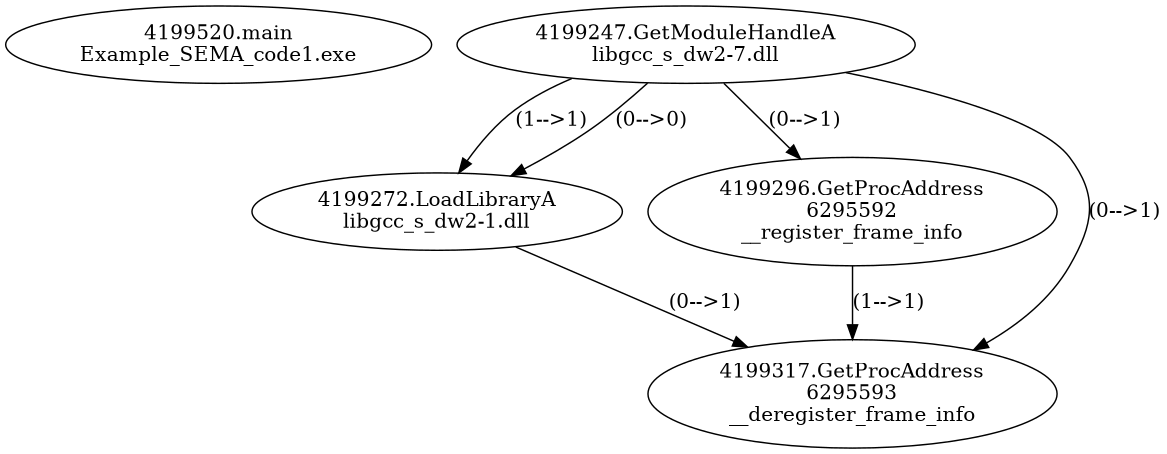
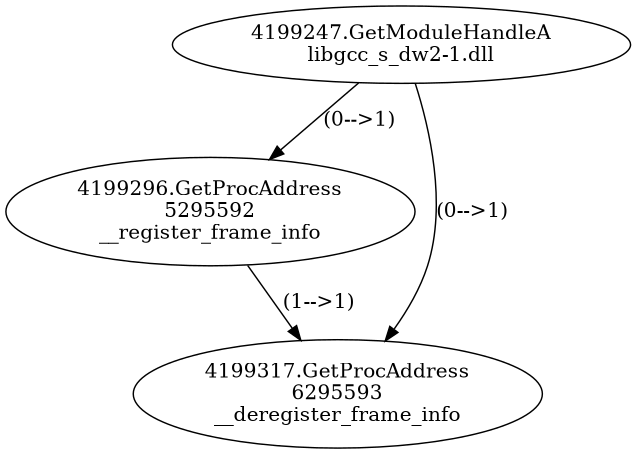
(219, 45) -> none
(686, 45) -> (401, 45)
(437, 212) -> none
(853, 212) -> (210, 212)
